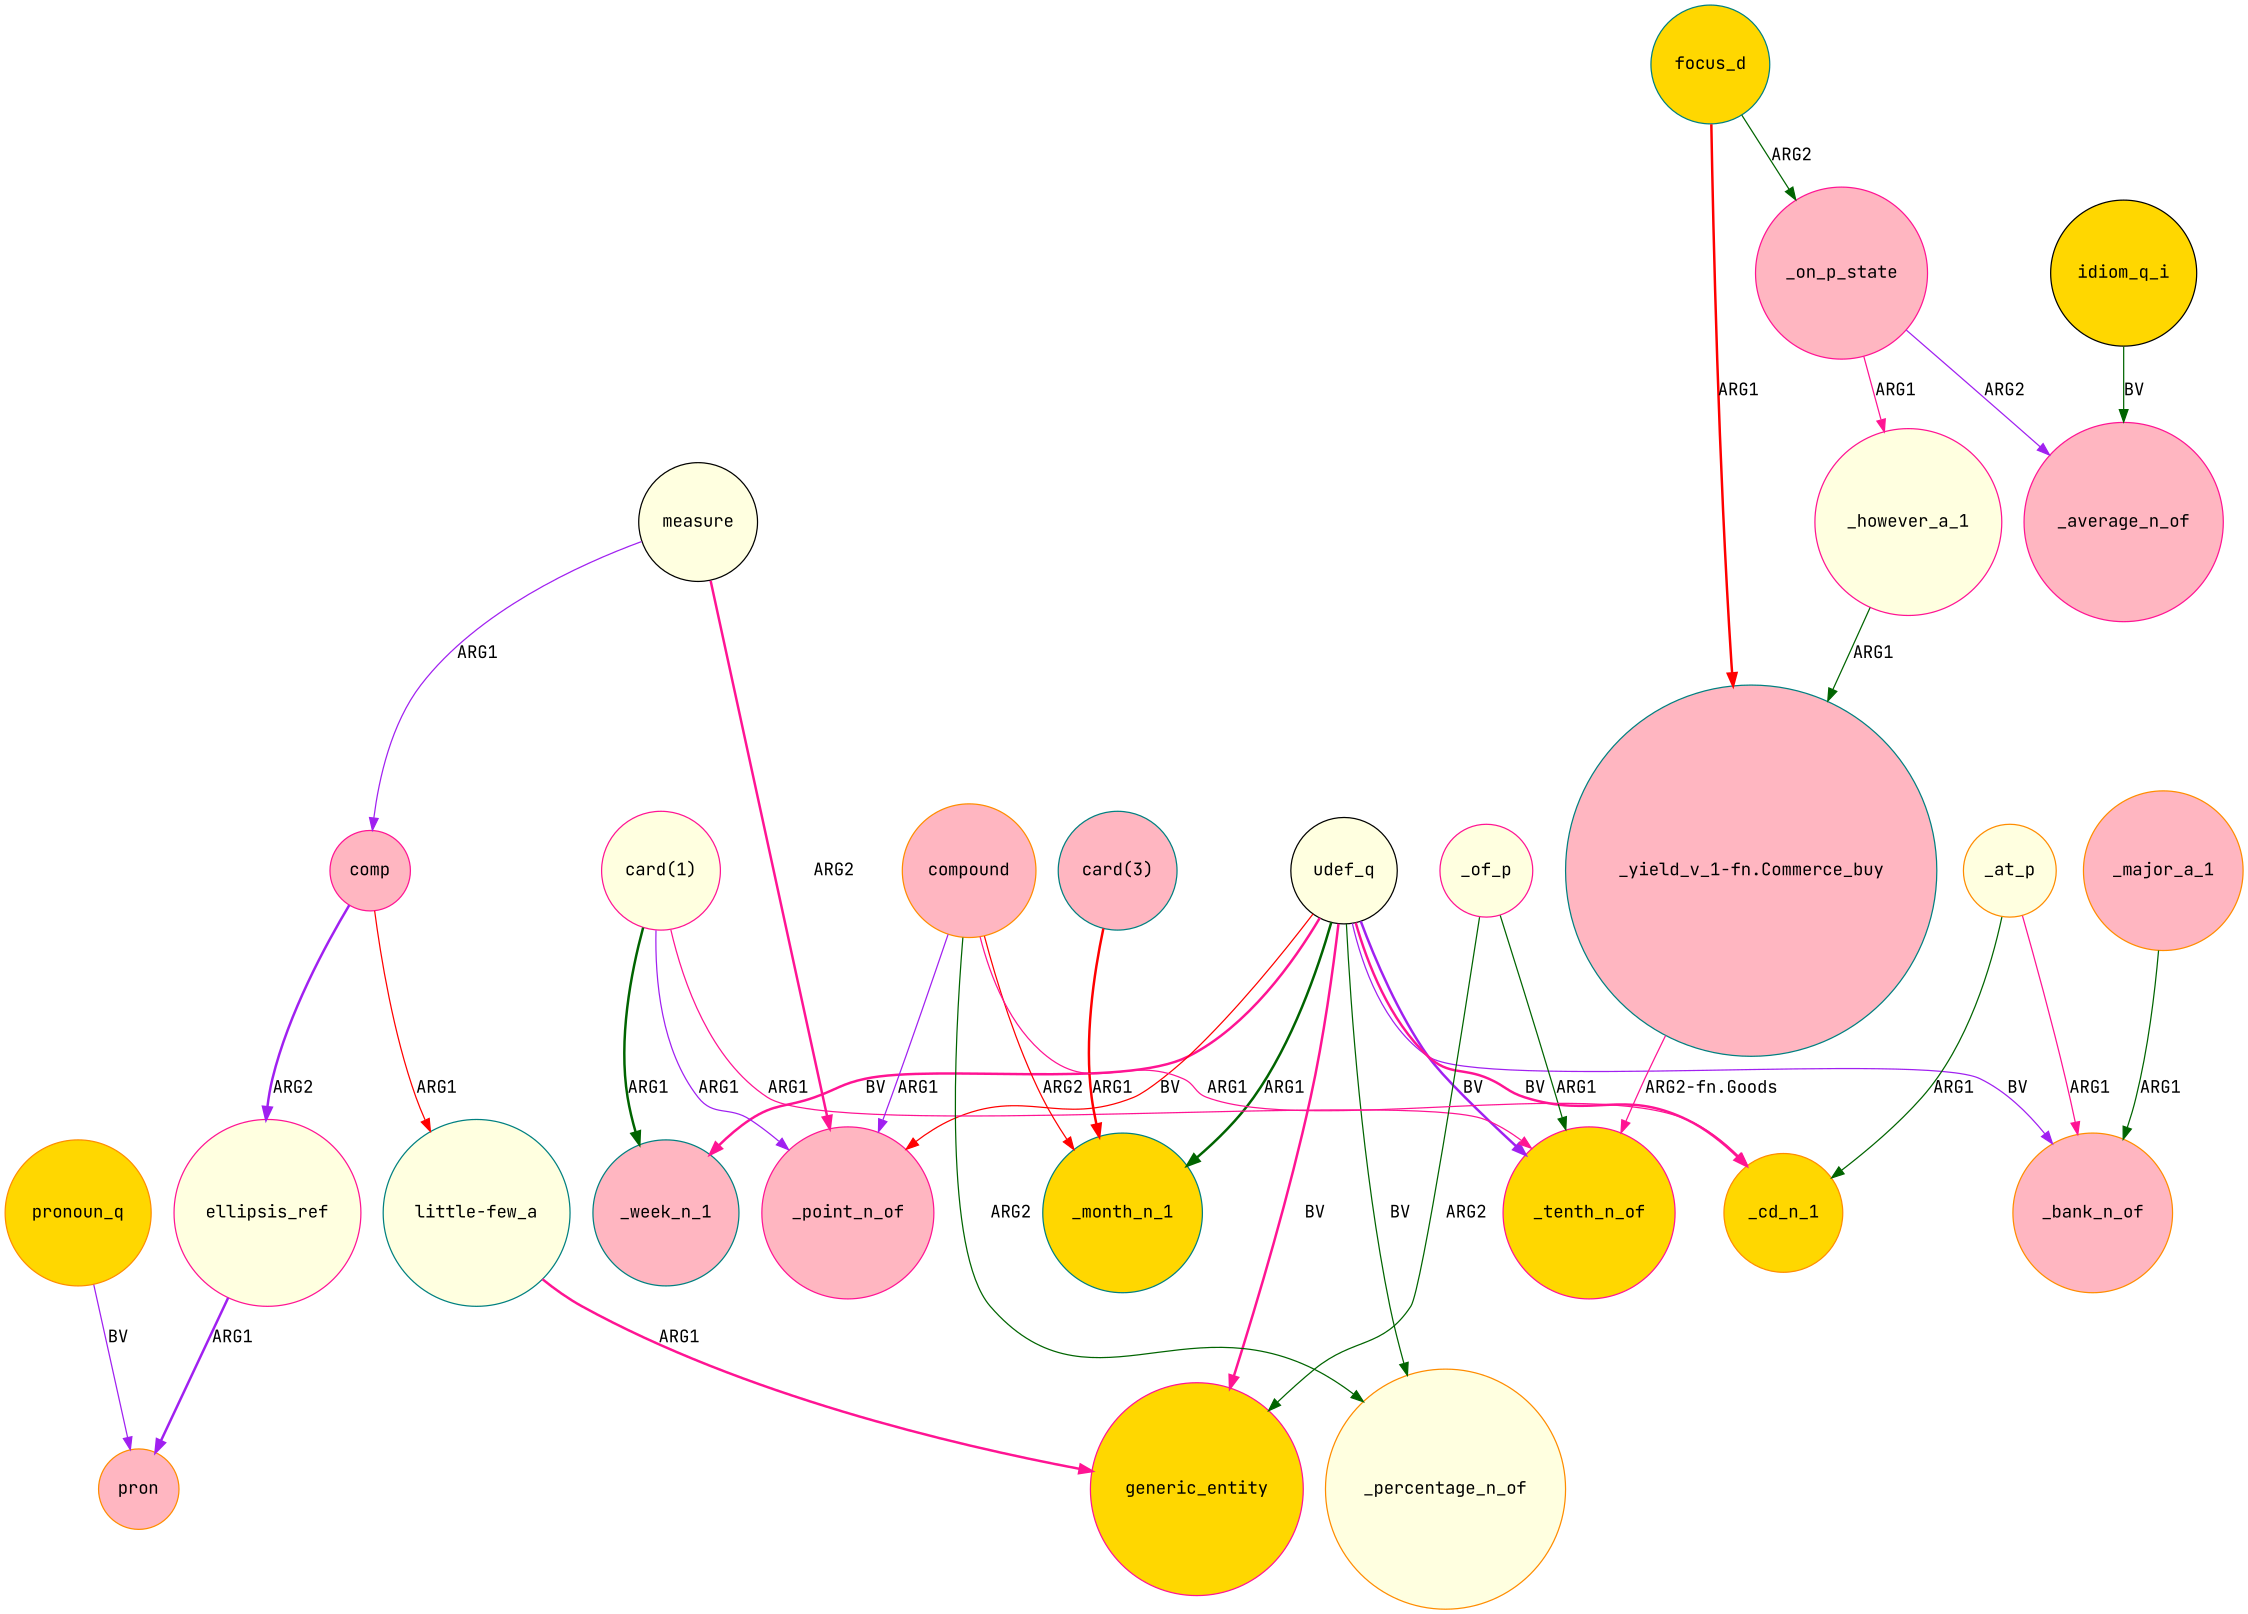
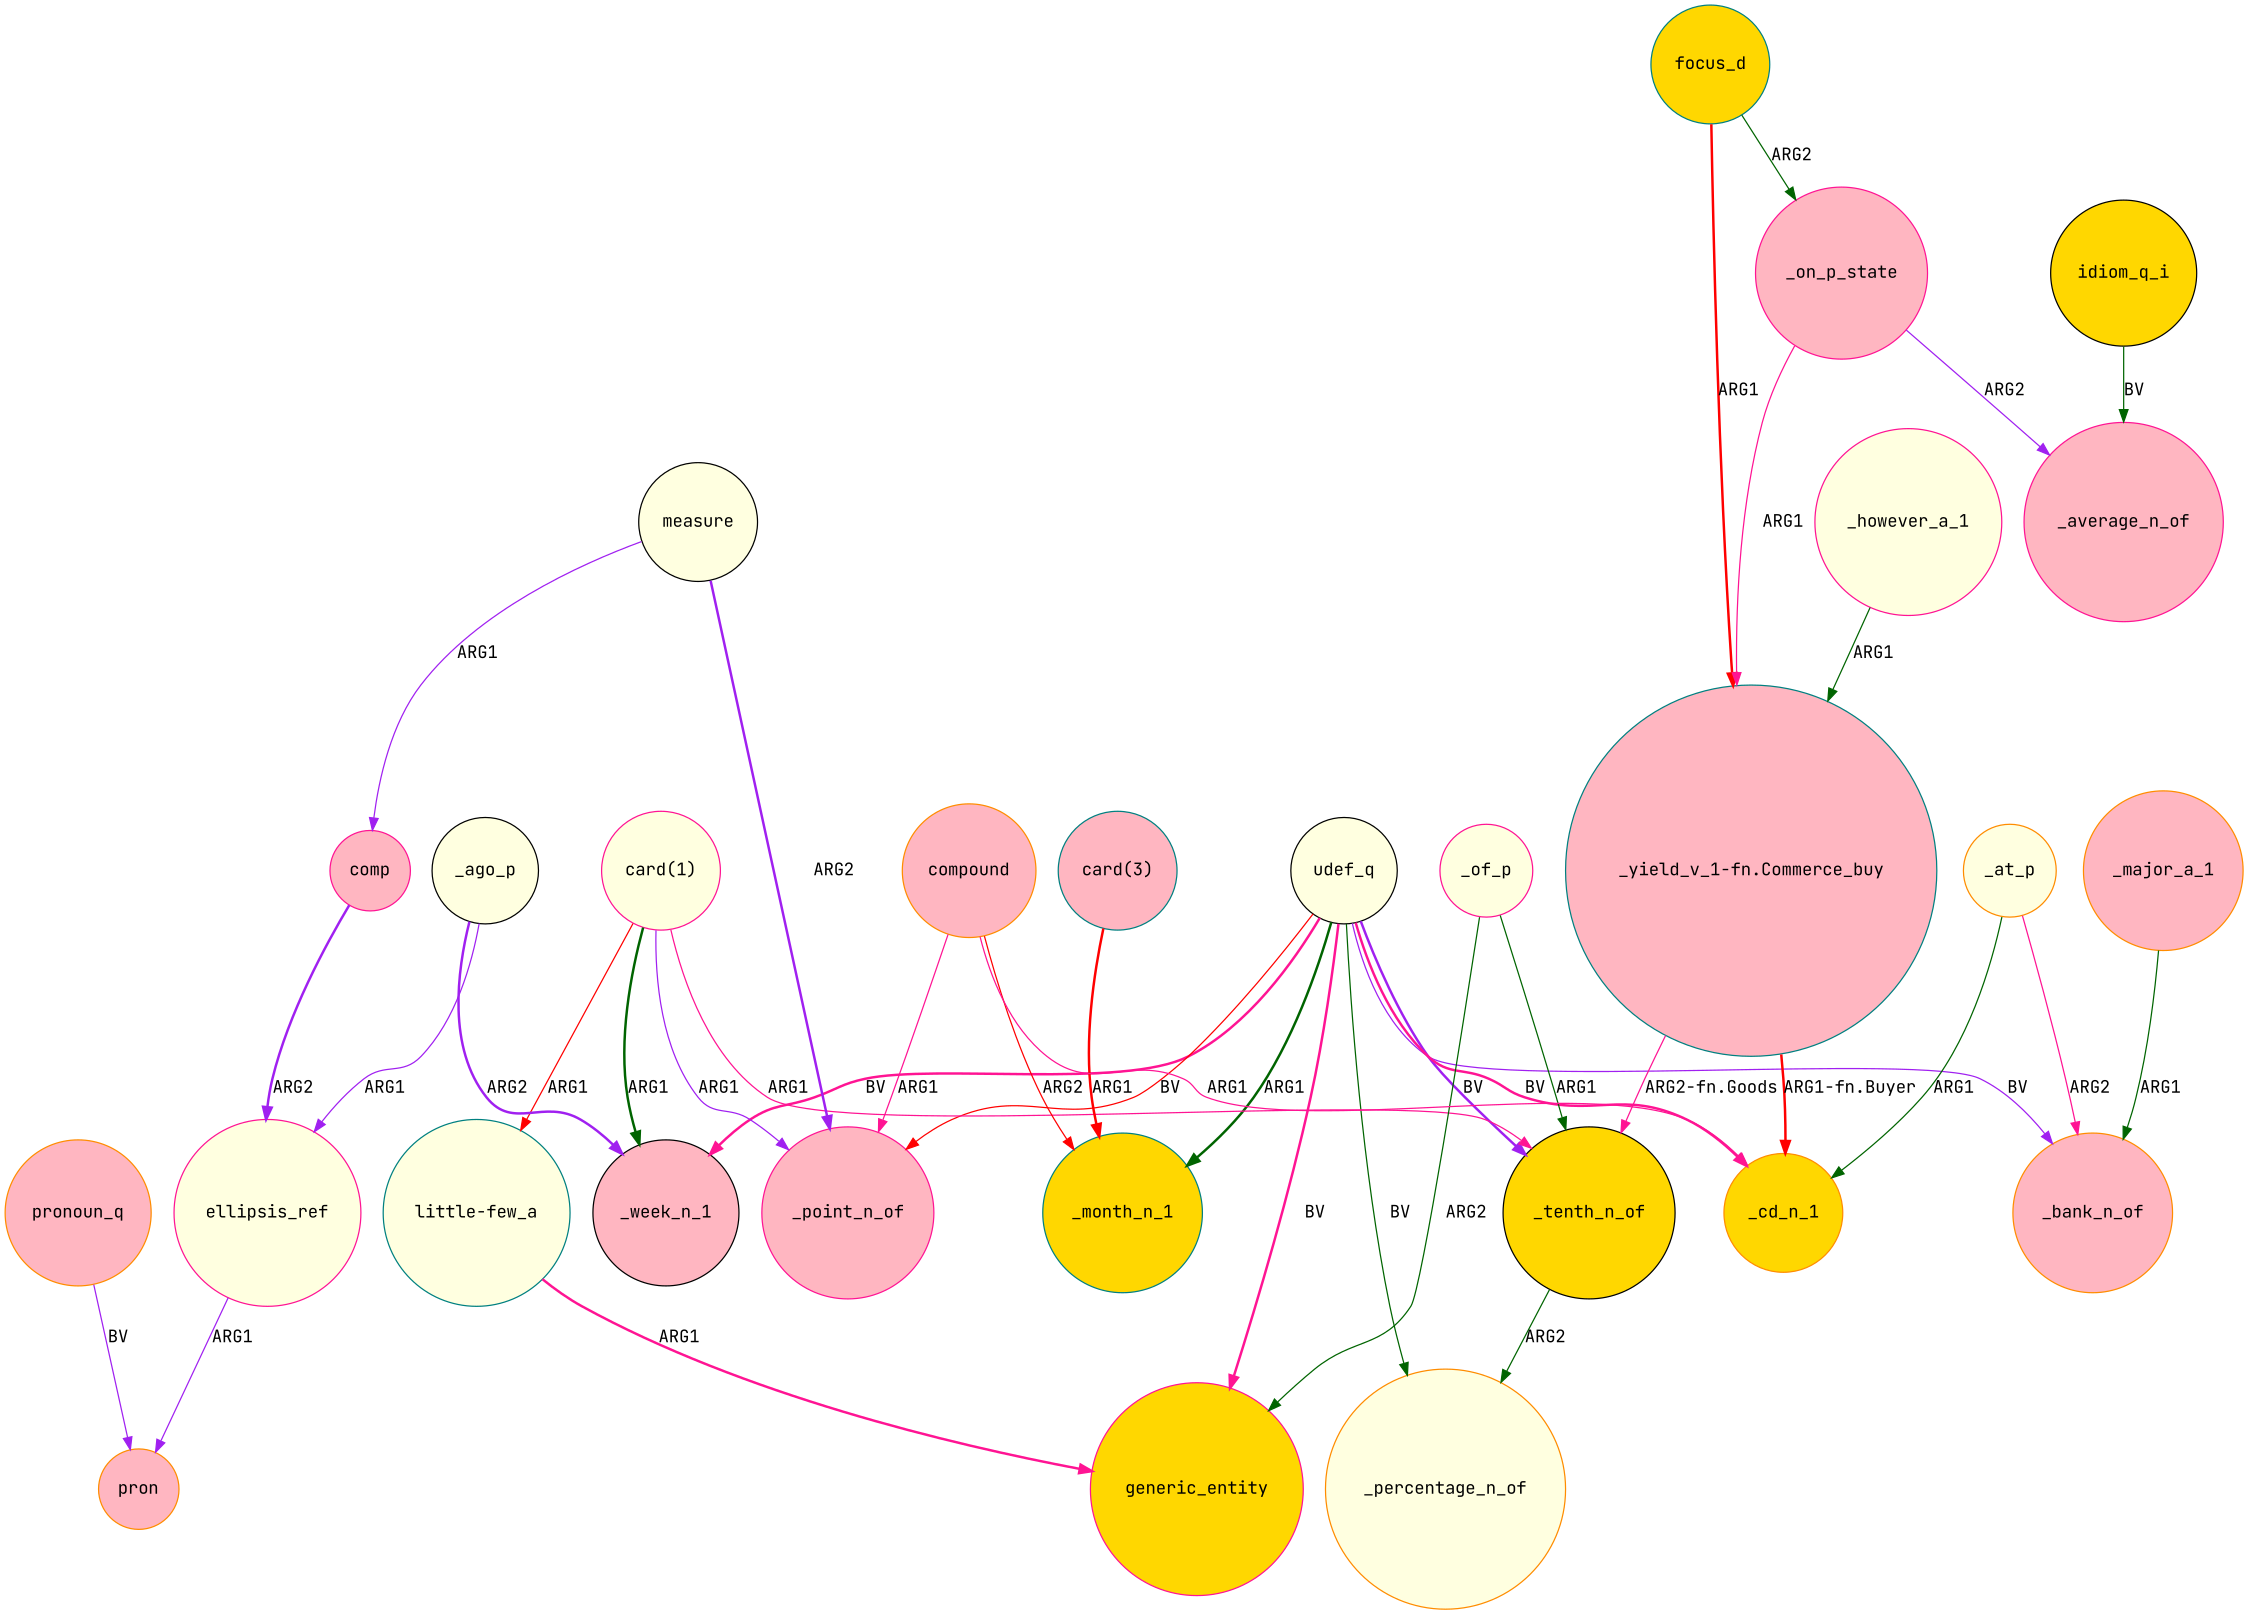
(1872, 388) -> (1746, 505)
(769, 849) -> (769, 849)
none -> (485, 871)
(393, 1017) -> (580, 1021)
(916, 1027) -> (916, 1027)
(2090, 1088) -> (2090, 1088)
none -> (1785, 1097)
(78, 1213) -> (78, 1213)
(666, 1213) -> (666, 1213)
(1589, 1213) -> (1589, 1213)
(996, 1311) -> (1528, 1330)
(195, 1369) -> (195, 1369)
